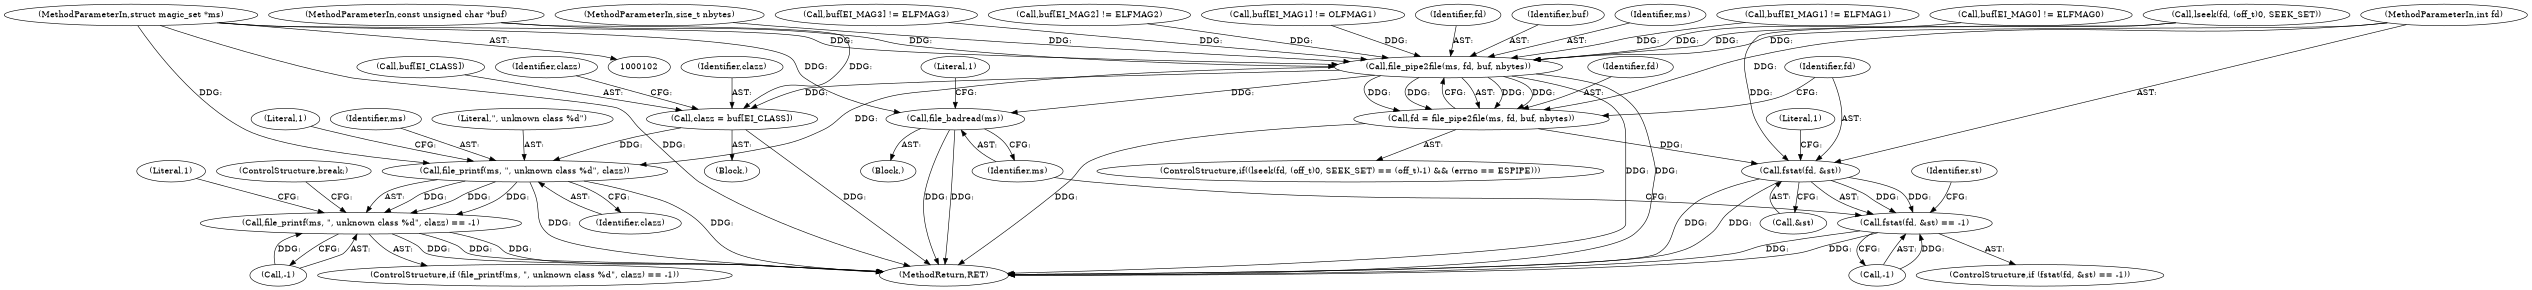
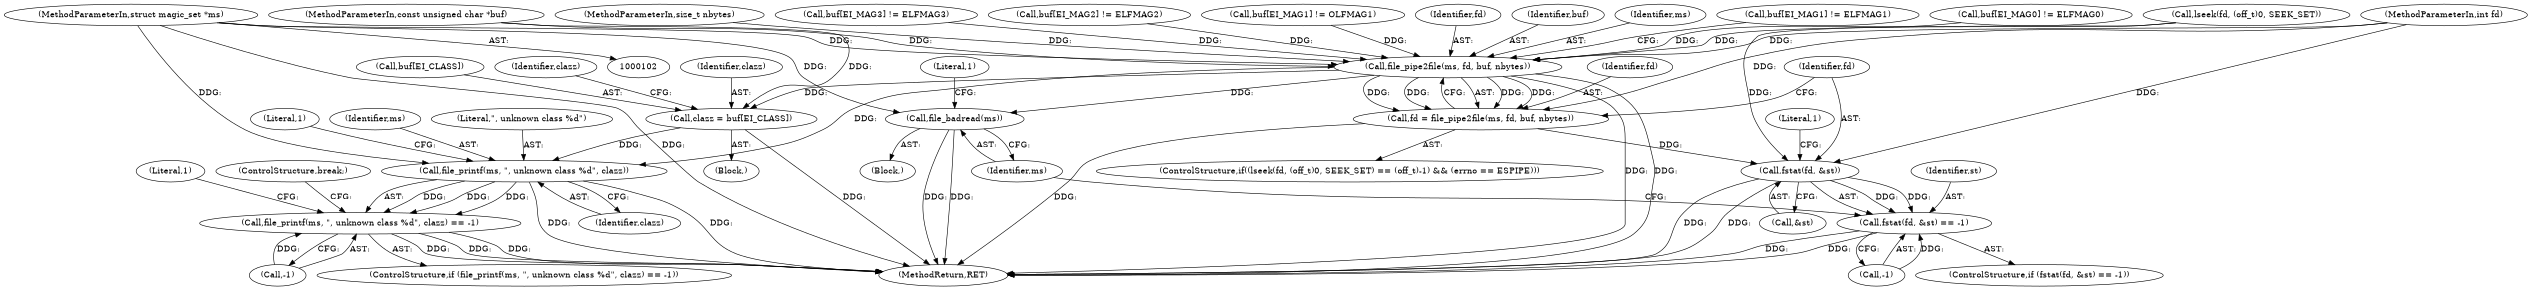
(1649, 41) -> (1649, 41)
(2148, 93) -> (2149, 93)
(1958, 197) -> (1957, 197)
